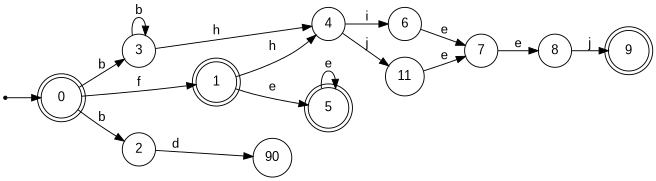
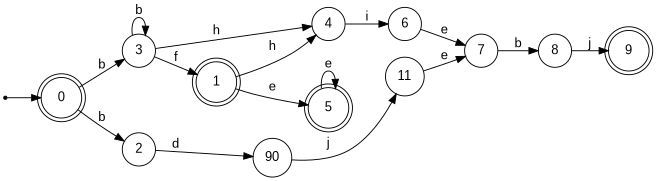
(518, 44) -> (518, 44)
(362, 47) -> (352, 149)
(134, 92) -> (171, 64)
